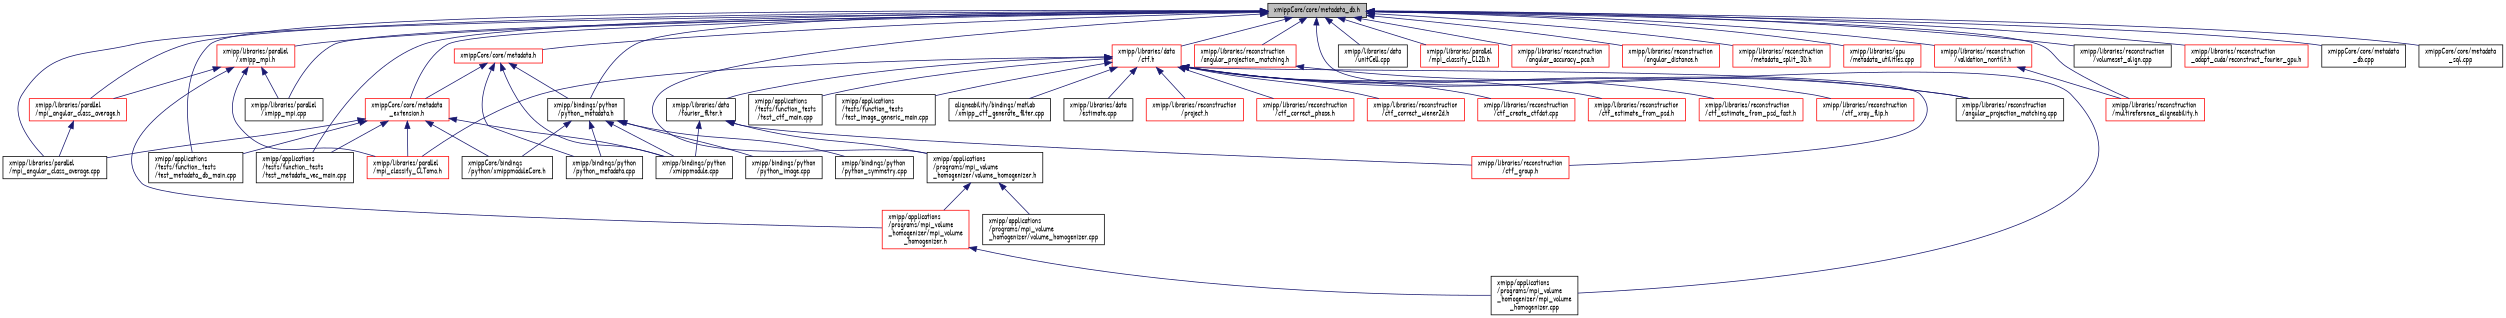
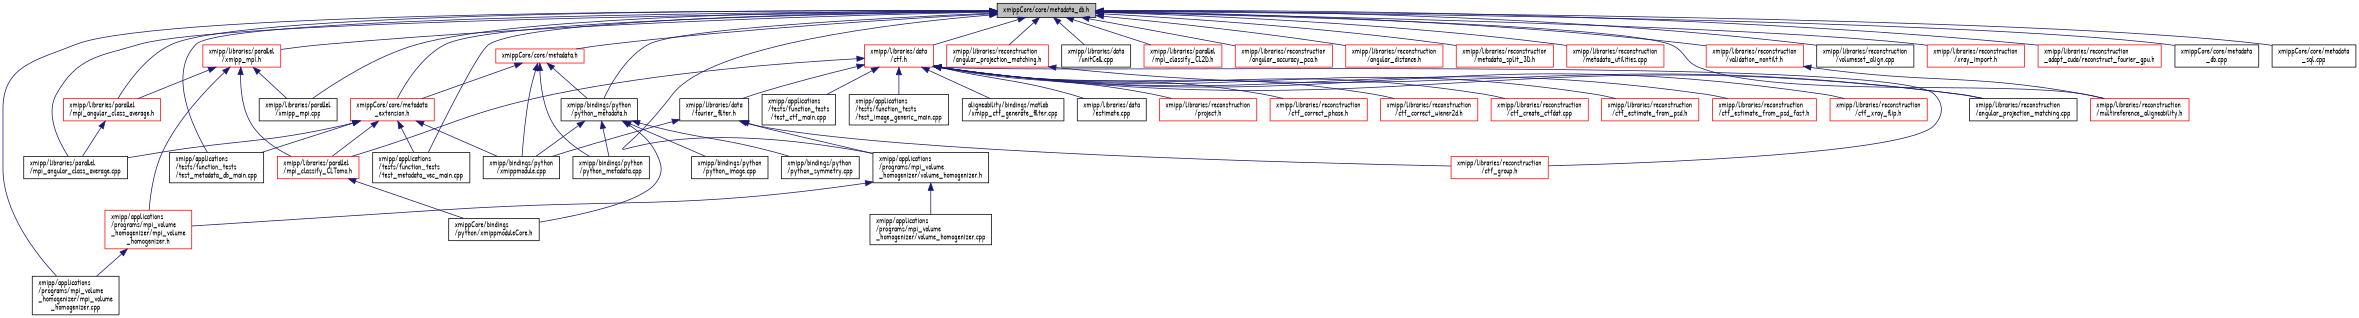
(1882, 56) -> (1615, 56)
none -> (1976, 56)
(461, 141) -> (409, 200)
